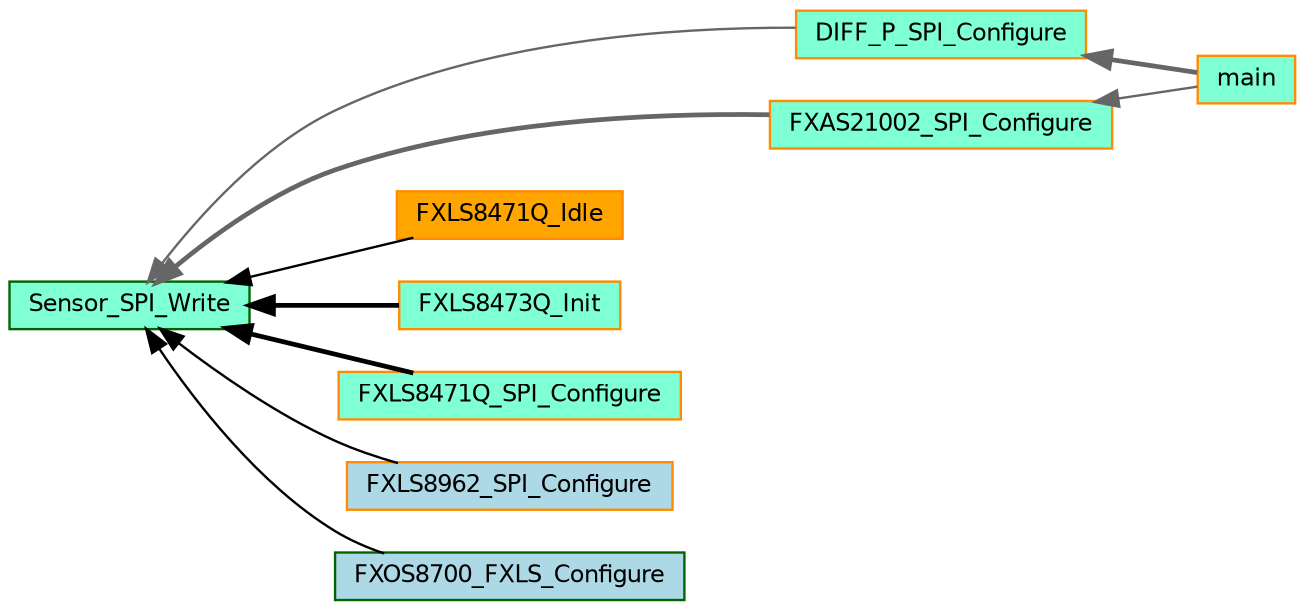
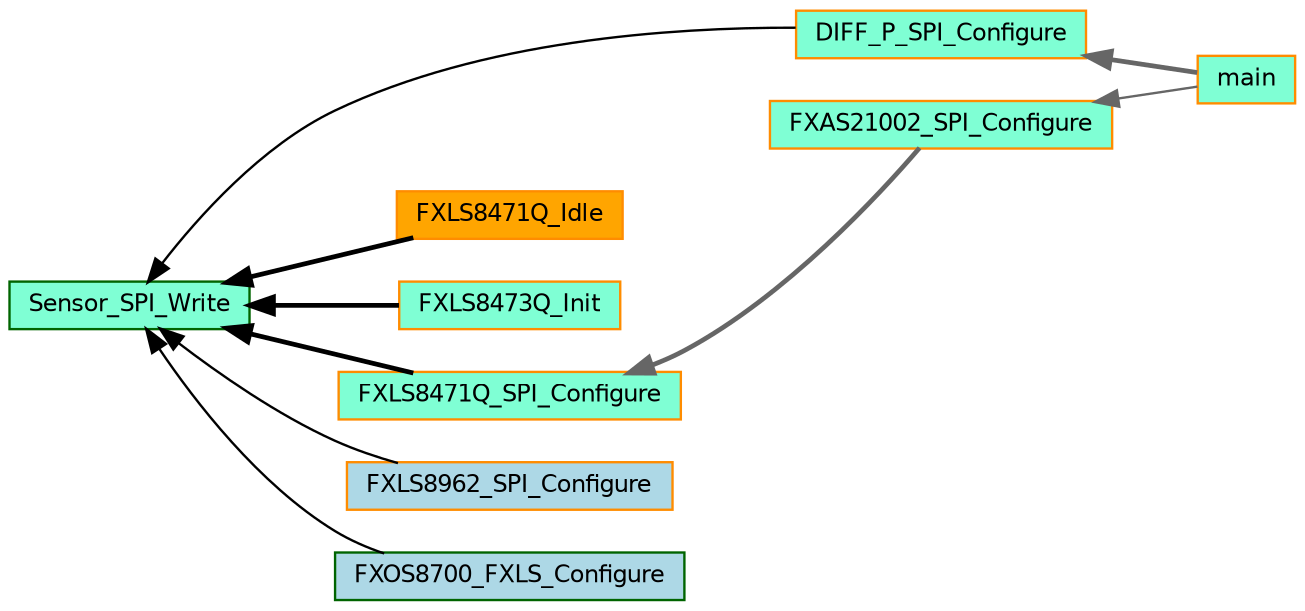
(447, 69) -> (447, 69)
(457, 139) -> (797, 271)
(332, 257) -> (332, 257)
